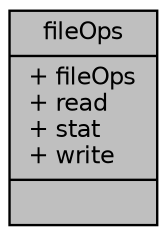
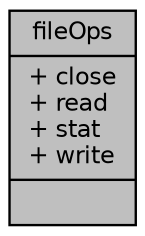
(83, 77) -> (73, 77)
